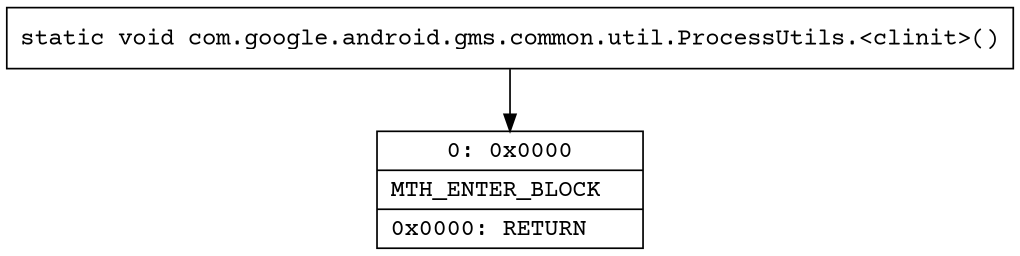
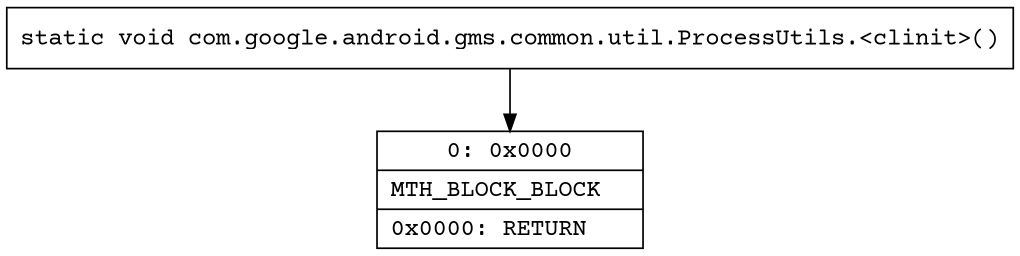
(496, 189) -> (496, 189)
